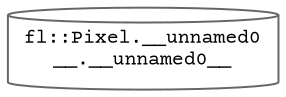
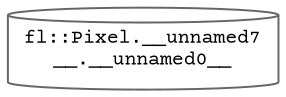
(143, 49) -> (143, 49)
